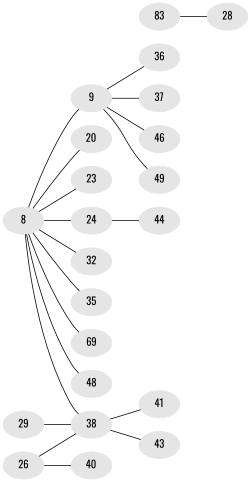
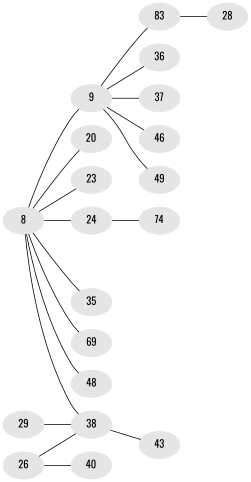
none -> (123, 56)
(159, 221) -> (159, 221)
(91, 261) -> none
(159, 404) -> none
